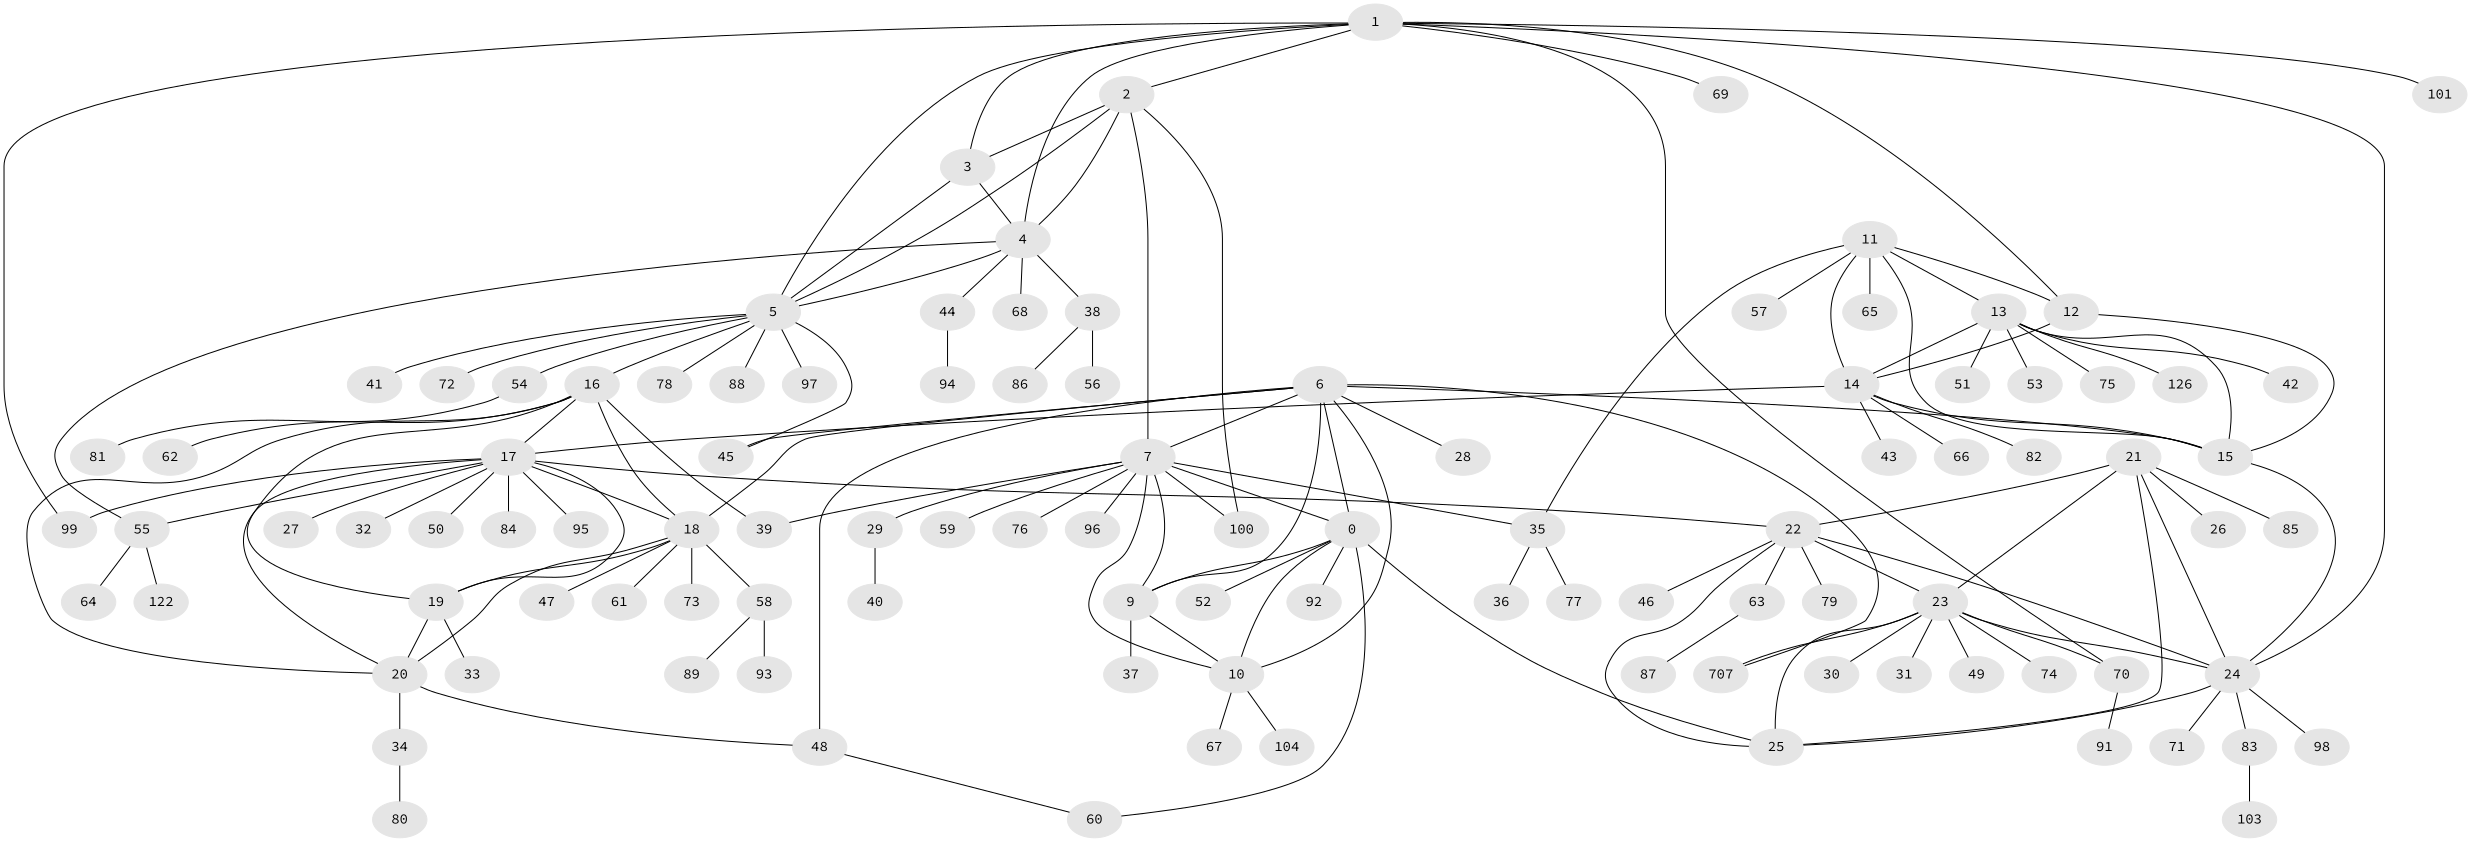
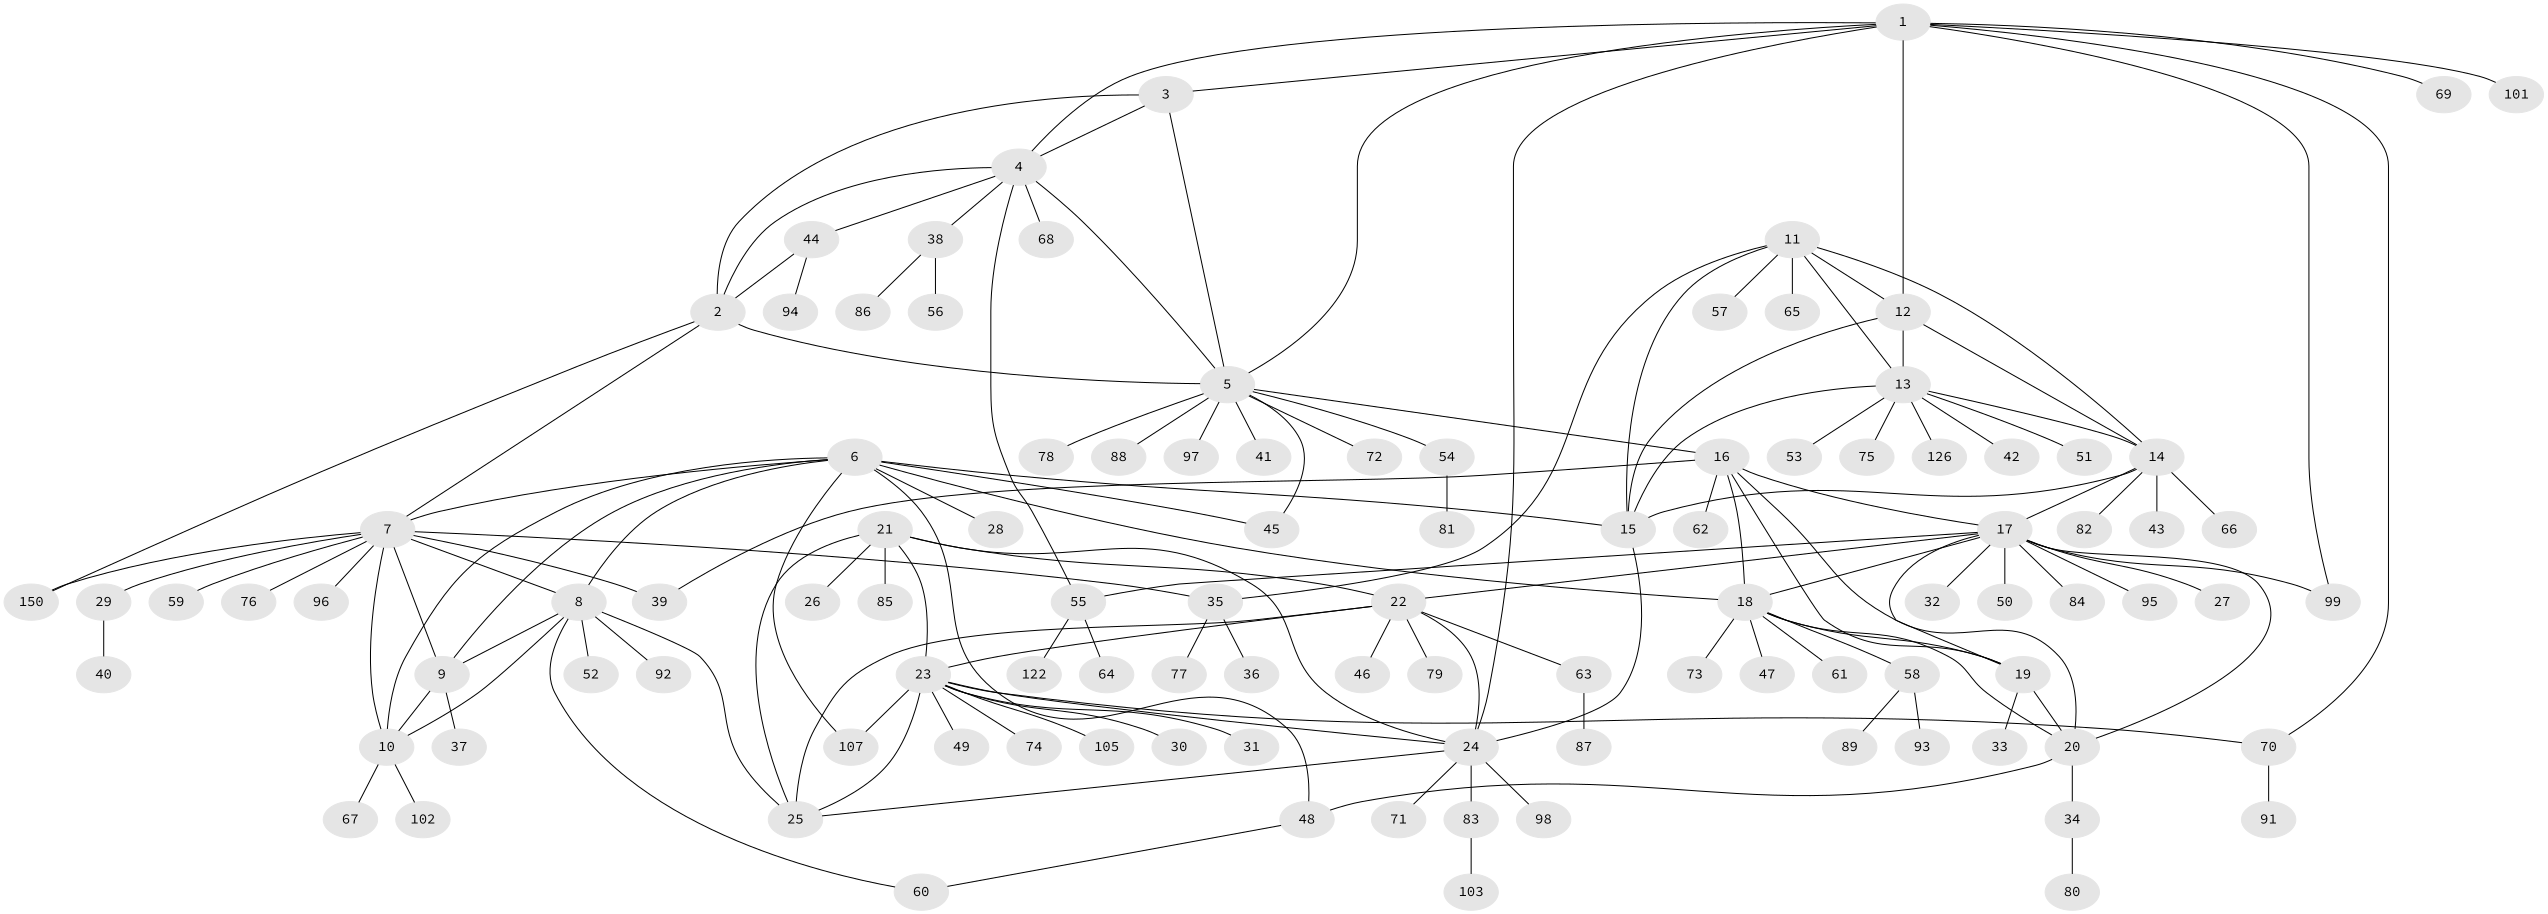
(1251, 58) -> (765, 276)
none -> (1903, 349)
(1242, 530) -> (31, 602)
(1352, 530) -> (579, 602)
(1721, 675) -> (851, 747)
none -> (1107, 747)
(1287, 747) -> (423, 820)
